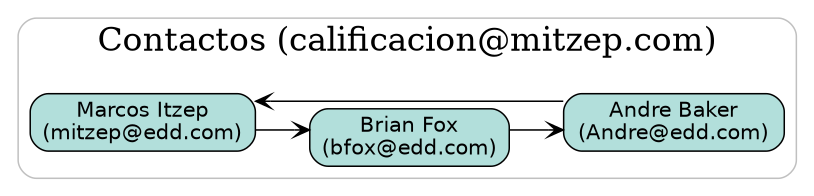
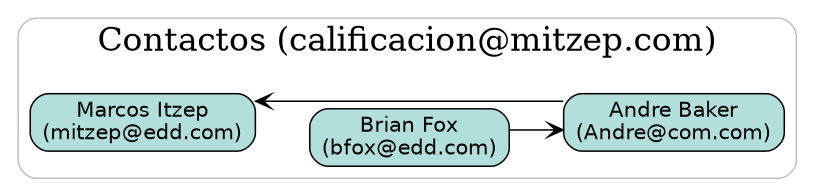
(674, 122) -> (674, 122)
(275, 130) -> none
